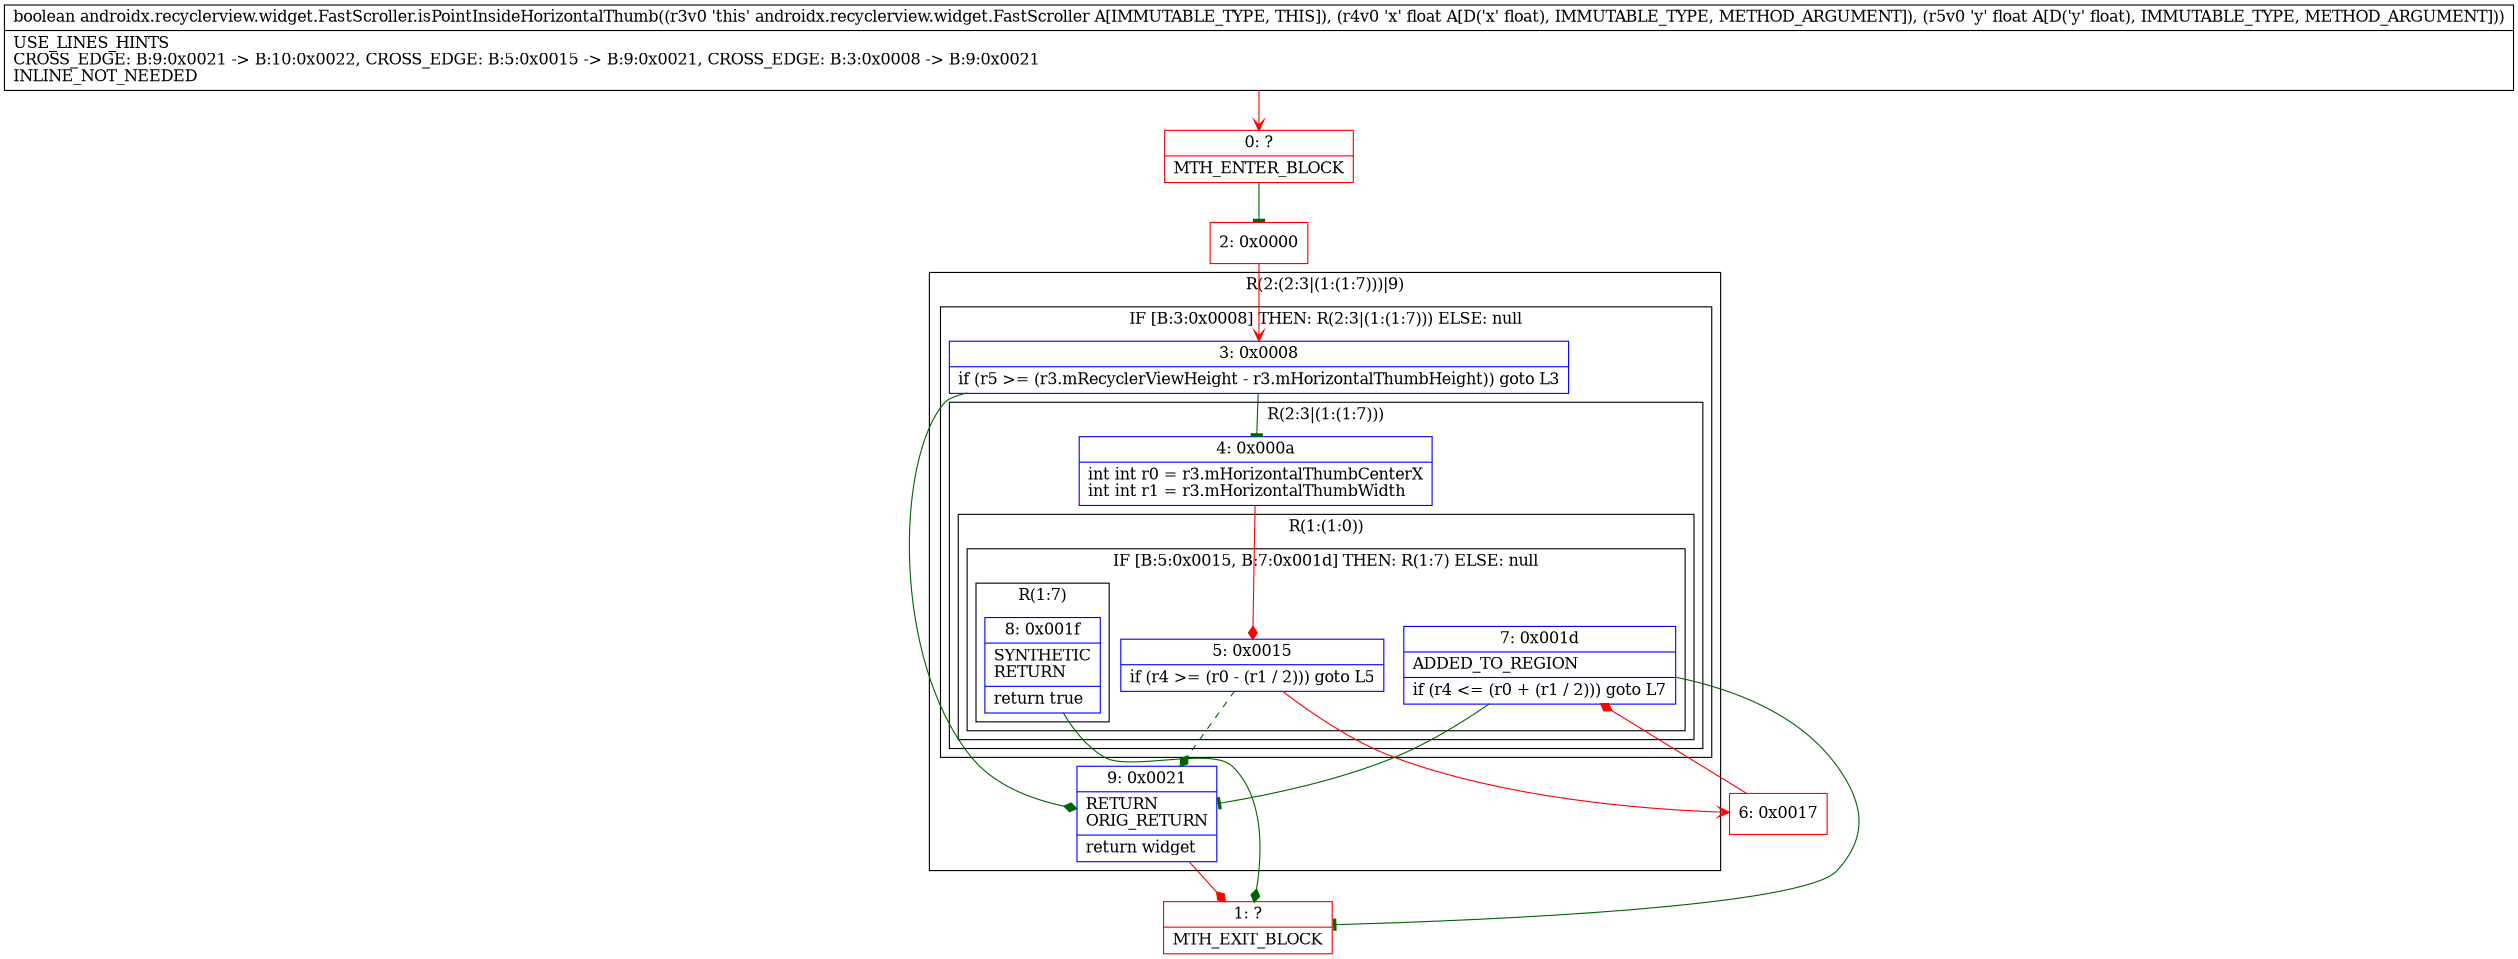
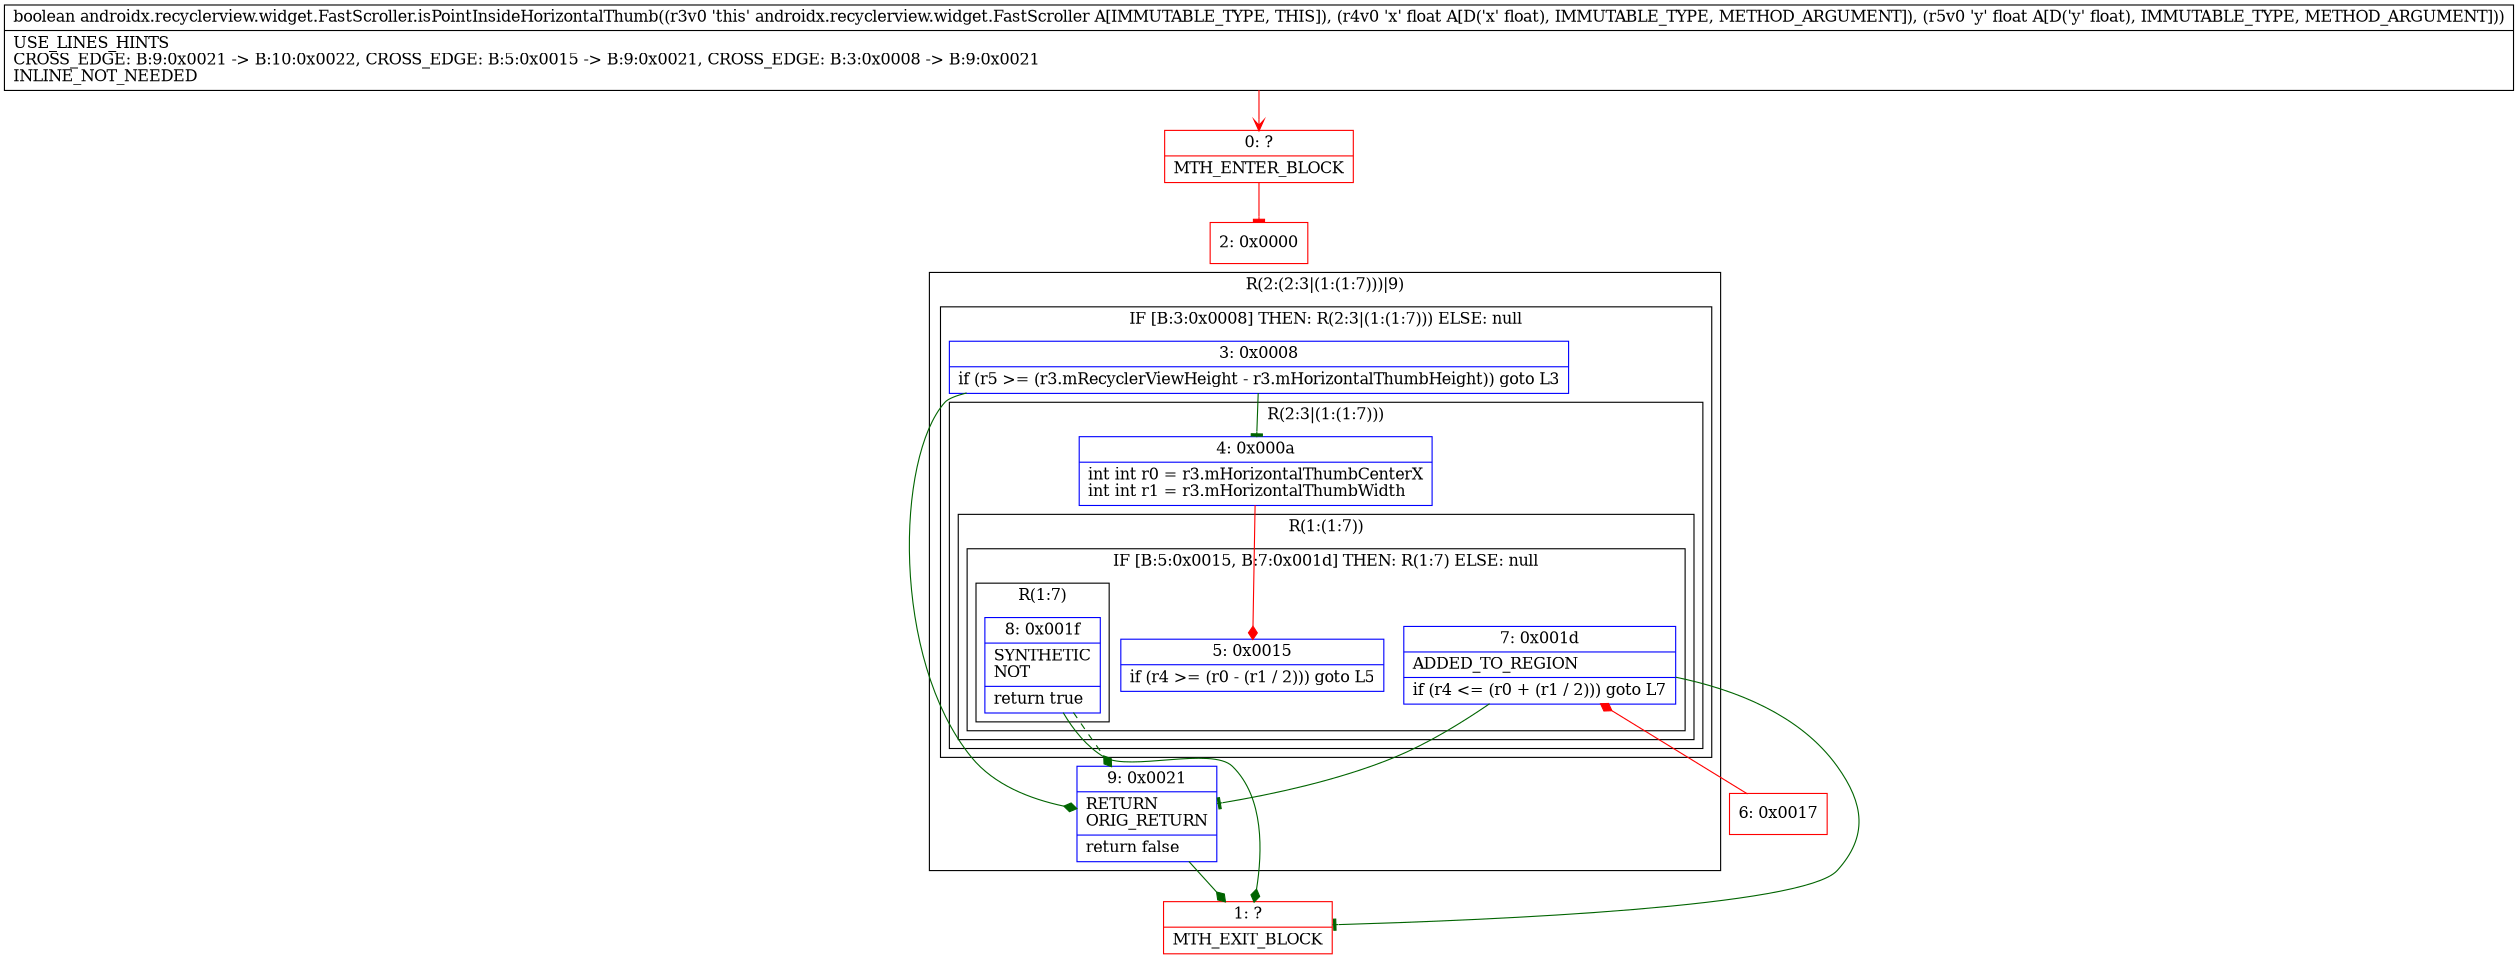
(1259, 200) -> (1259, 200)
(1259, 297) -> none
(1326, 527) -> (1326, 527)
(1030, 672) -> (1012, 672)
(1211, 723) -> (1088, 734)
(1490, 785) -> none
(1141, 848) -> (1133, 848)
(1203, 877) -> (1203, 877)
